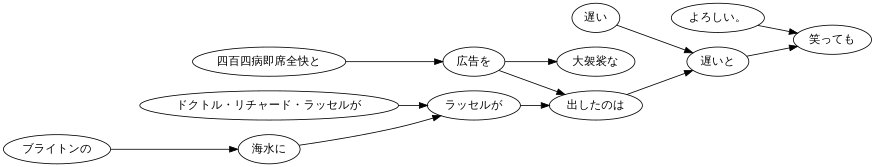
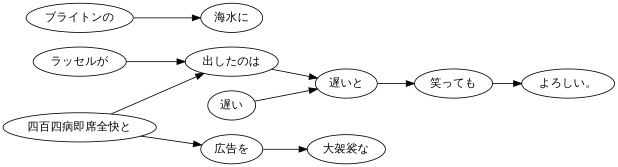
(774, 28) -> (503, 84)
(528, 81) -> (154, 95)
(269, 105) -> none
(367, 134) -> none
